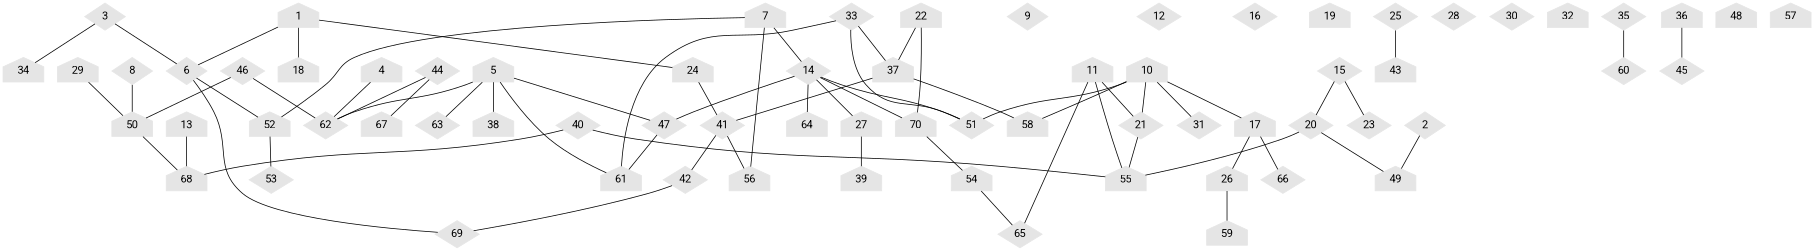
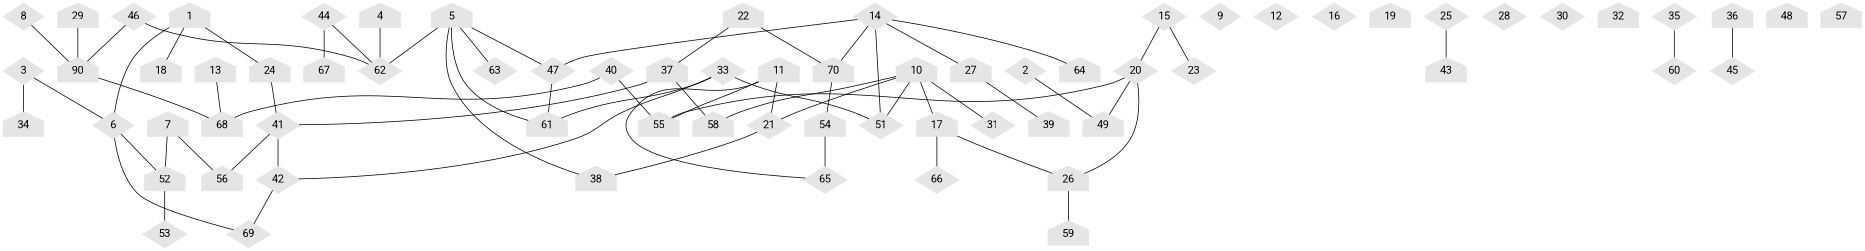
(872, 43) -> (512, 155)
(788, 45) -> none
(132, 125) -> (78, 71)
none -> (1130, 140)
(1133, 152) -> (687, 156)
